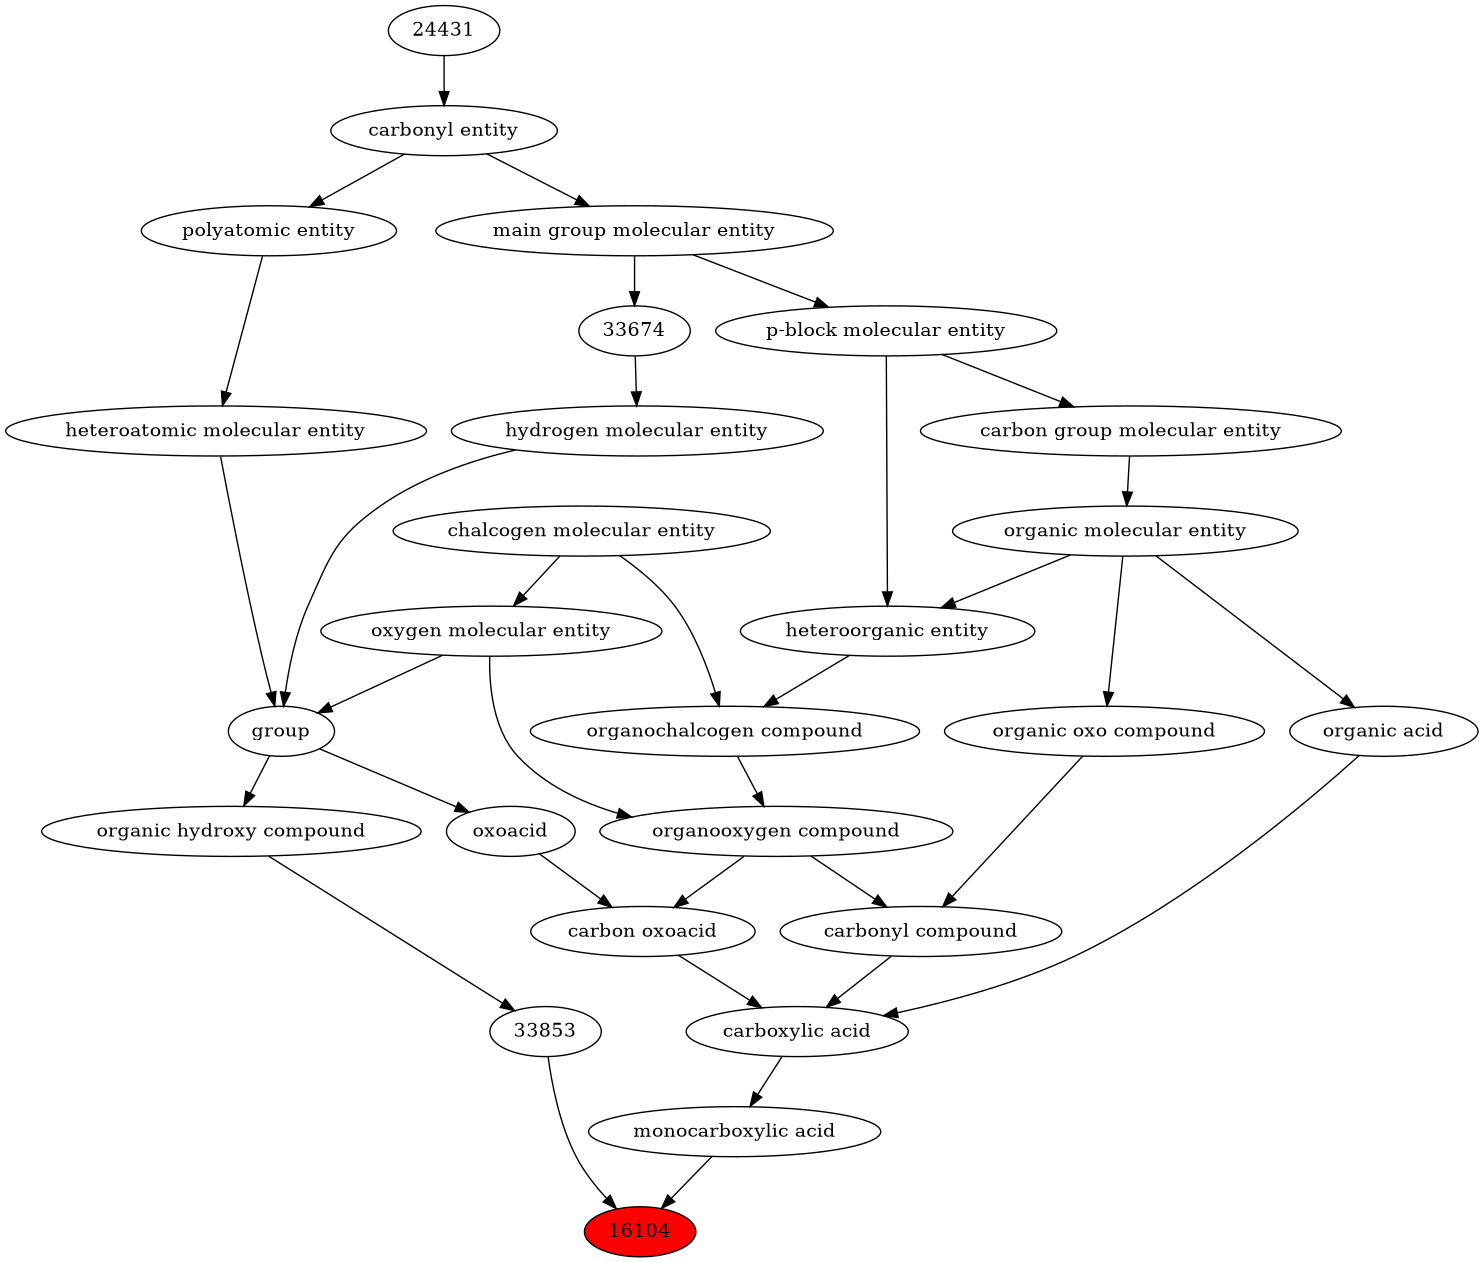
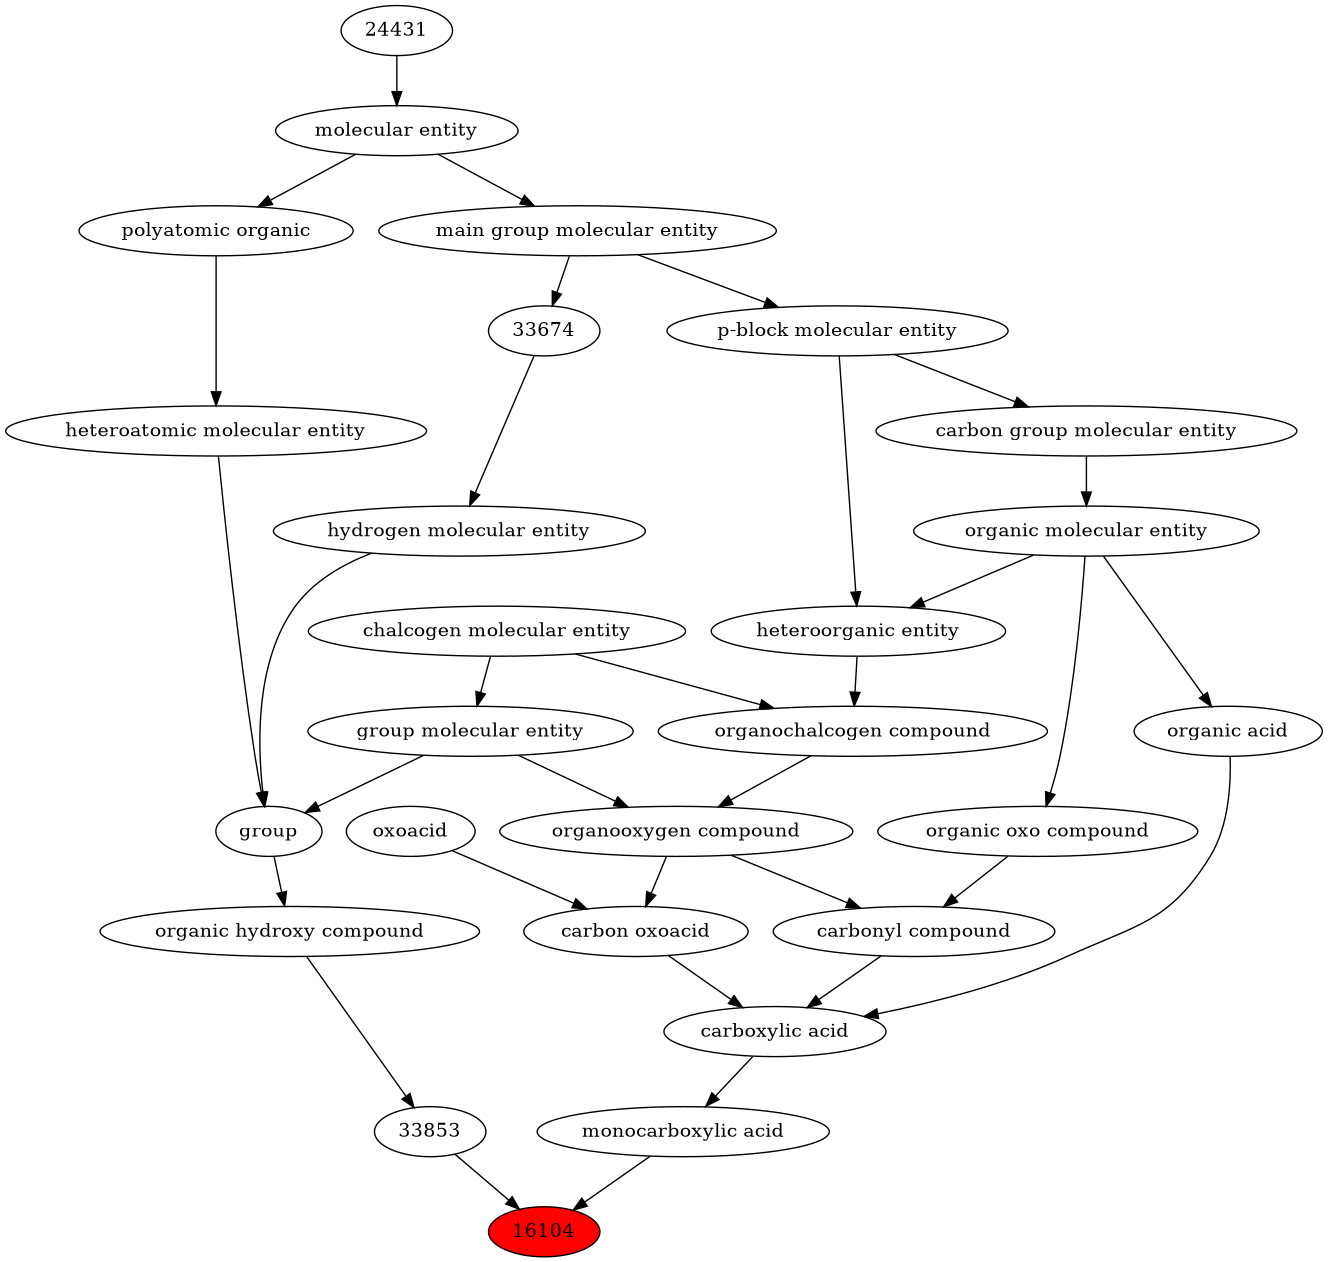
(444, 131) -> (397, 131)
(269, 231) -> (216, 231)
(491, 631) -> (471, 731)
(388, 778) -> none
